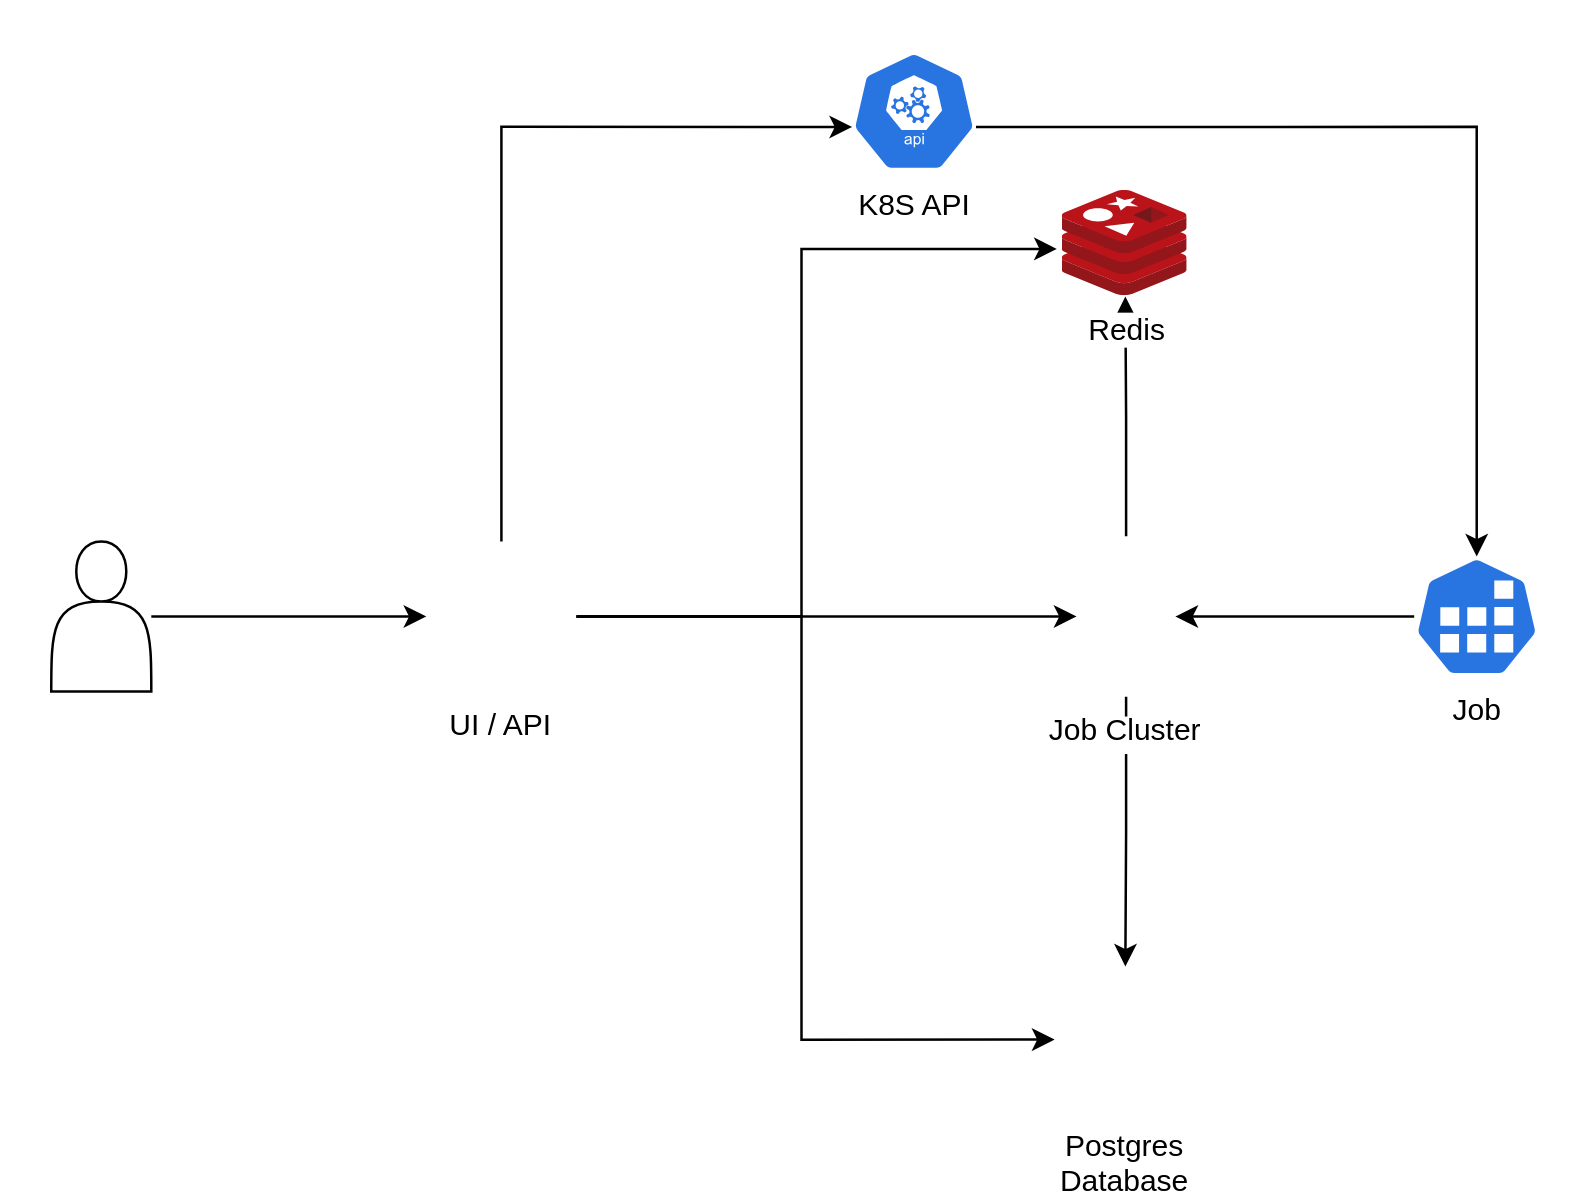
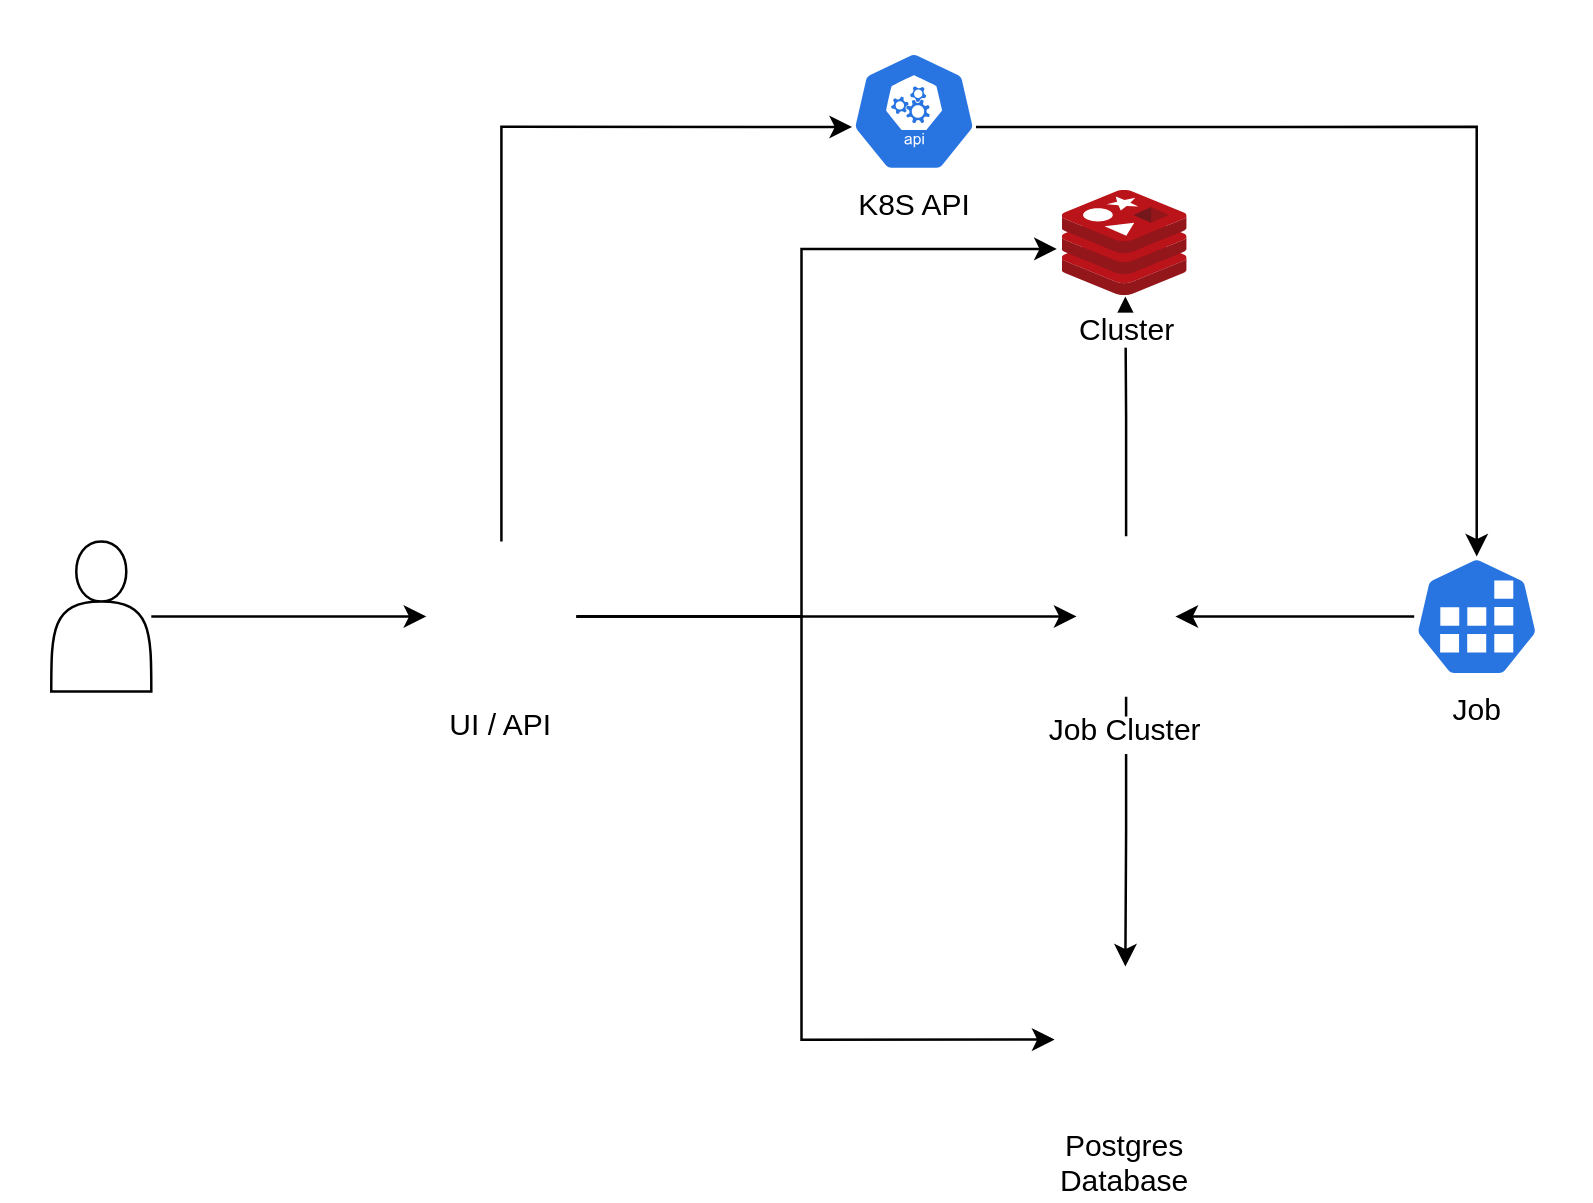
(1128, 332) -> (1128, 332)
